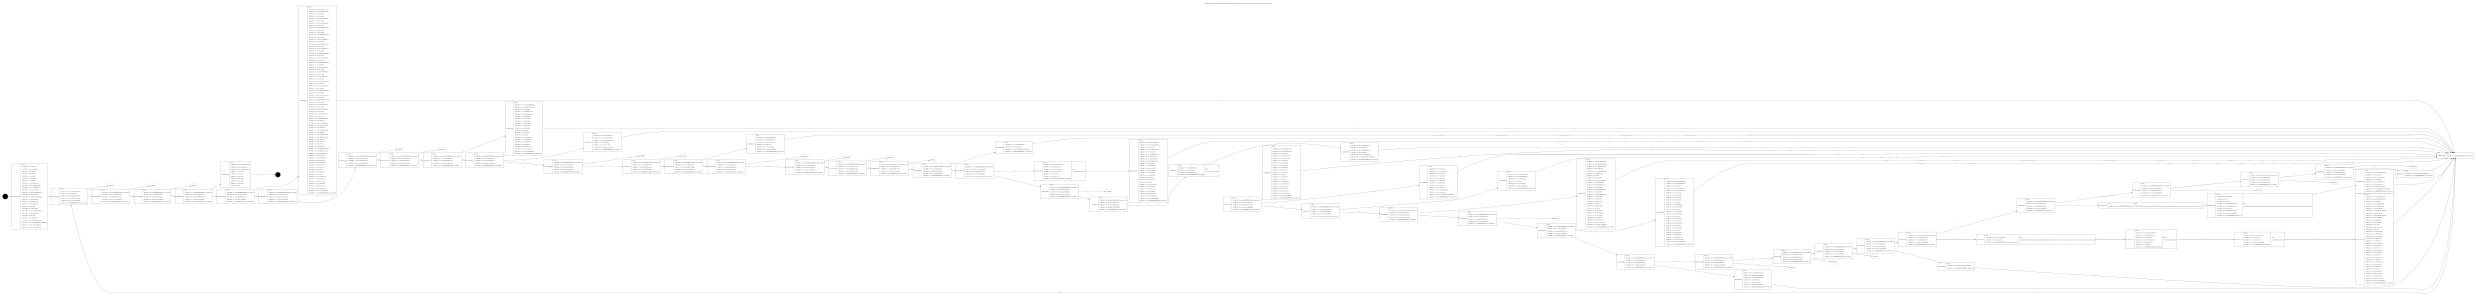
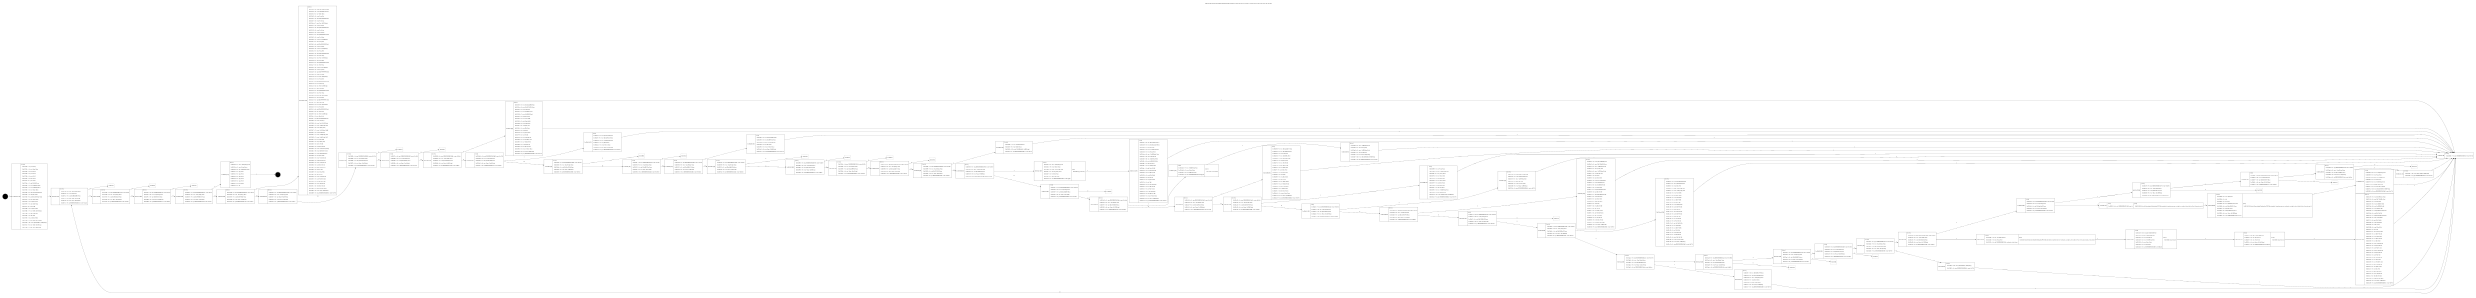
none -> (1194, 204)
